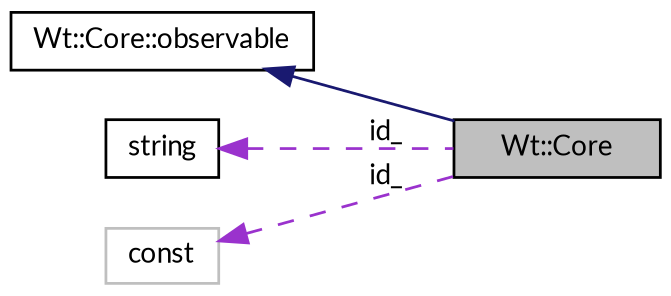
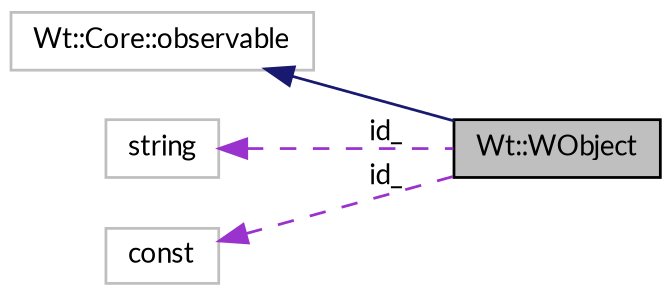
(162, 41) -> (162, 41)
(162, 149) -> (162, 149)
(557, 149) -> (557, 149)
